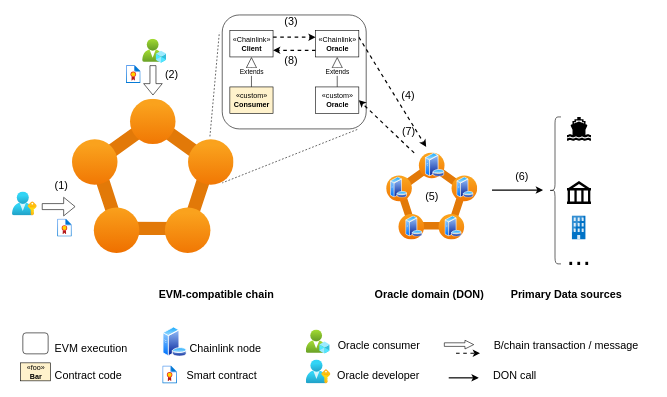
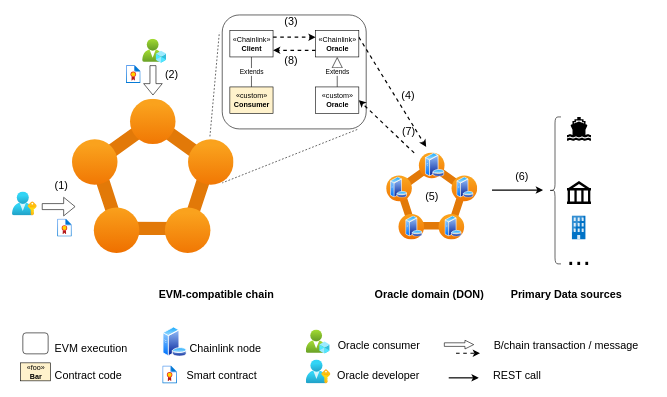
(252, 69) -> (252, 63)
(537, 369) -> (537, 369)
